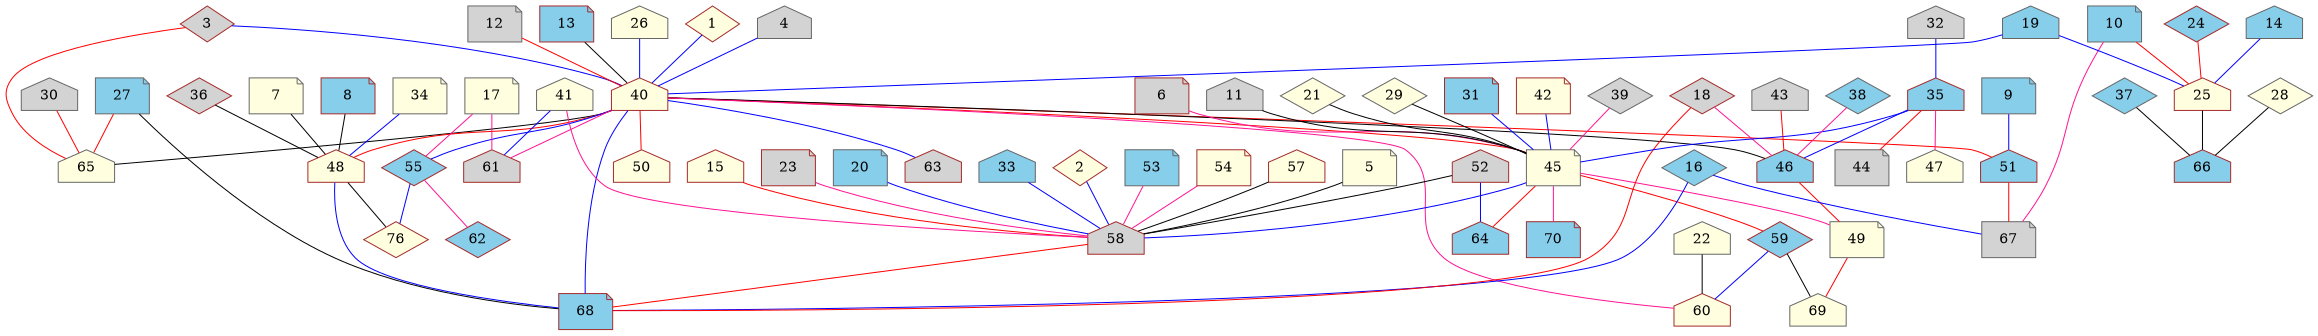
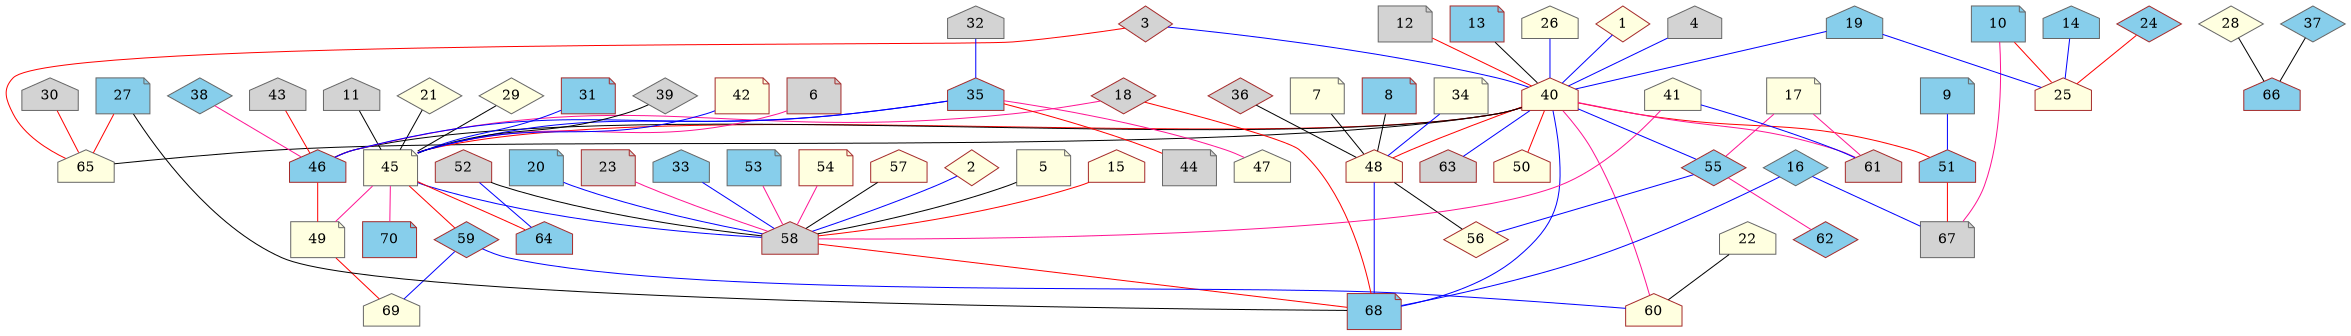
(1594, 125) -> (533, 130)
(2202, 130) -> none
(396, 240) -> (1476, 240)
(1799, 275) -> (431, 274)
